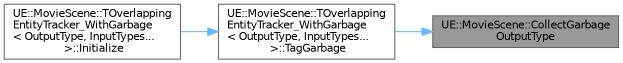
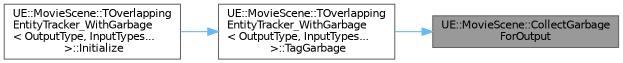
(526, 32) -> (526, 32)
